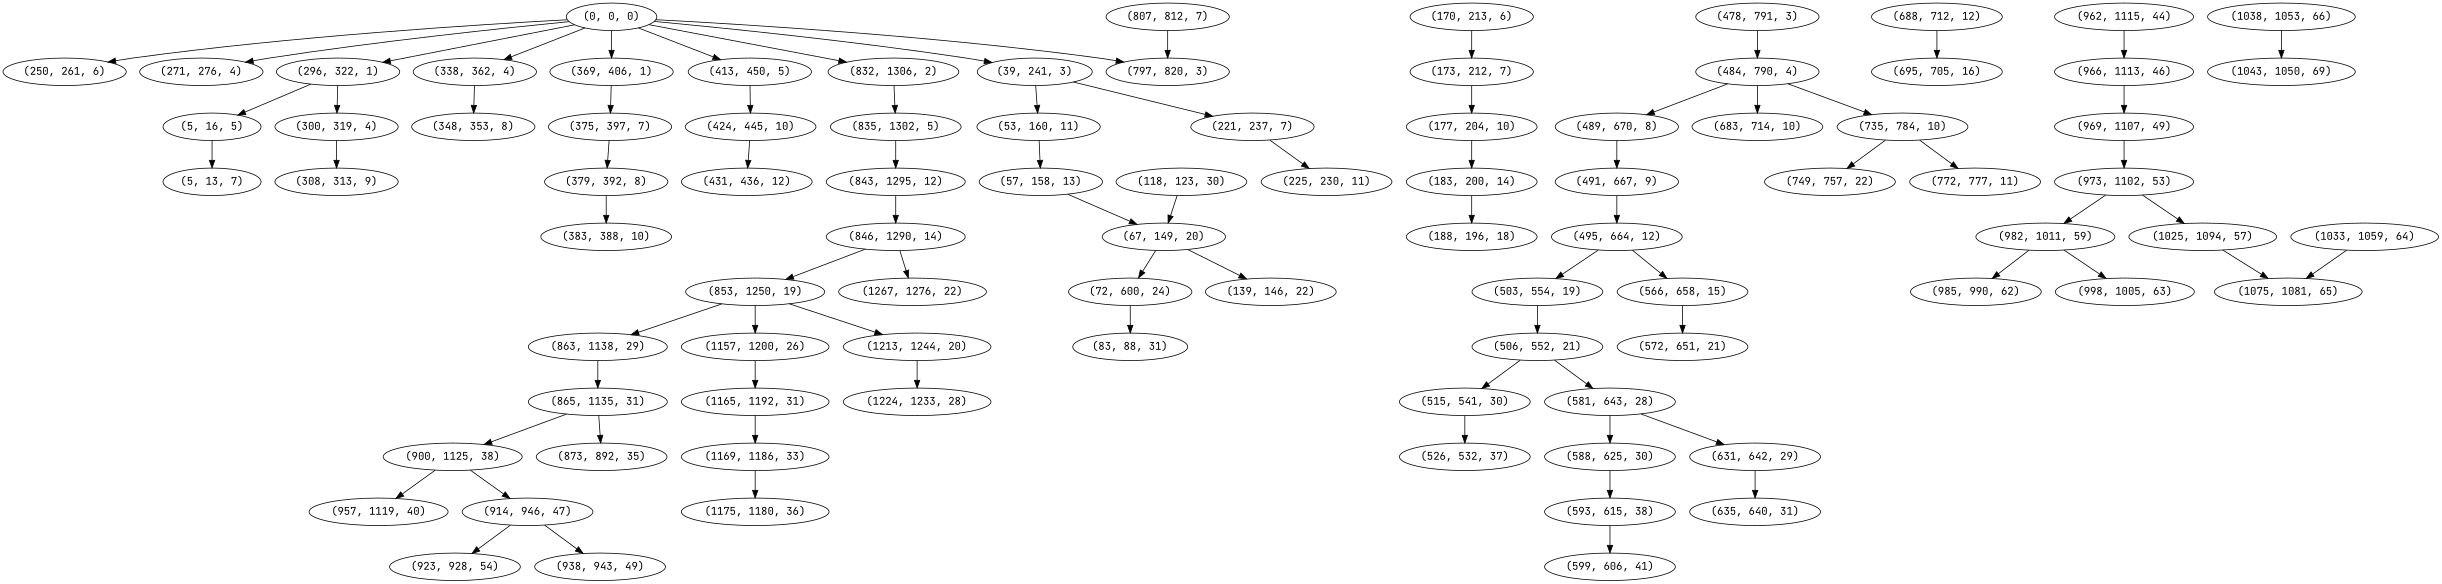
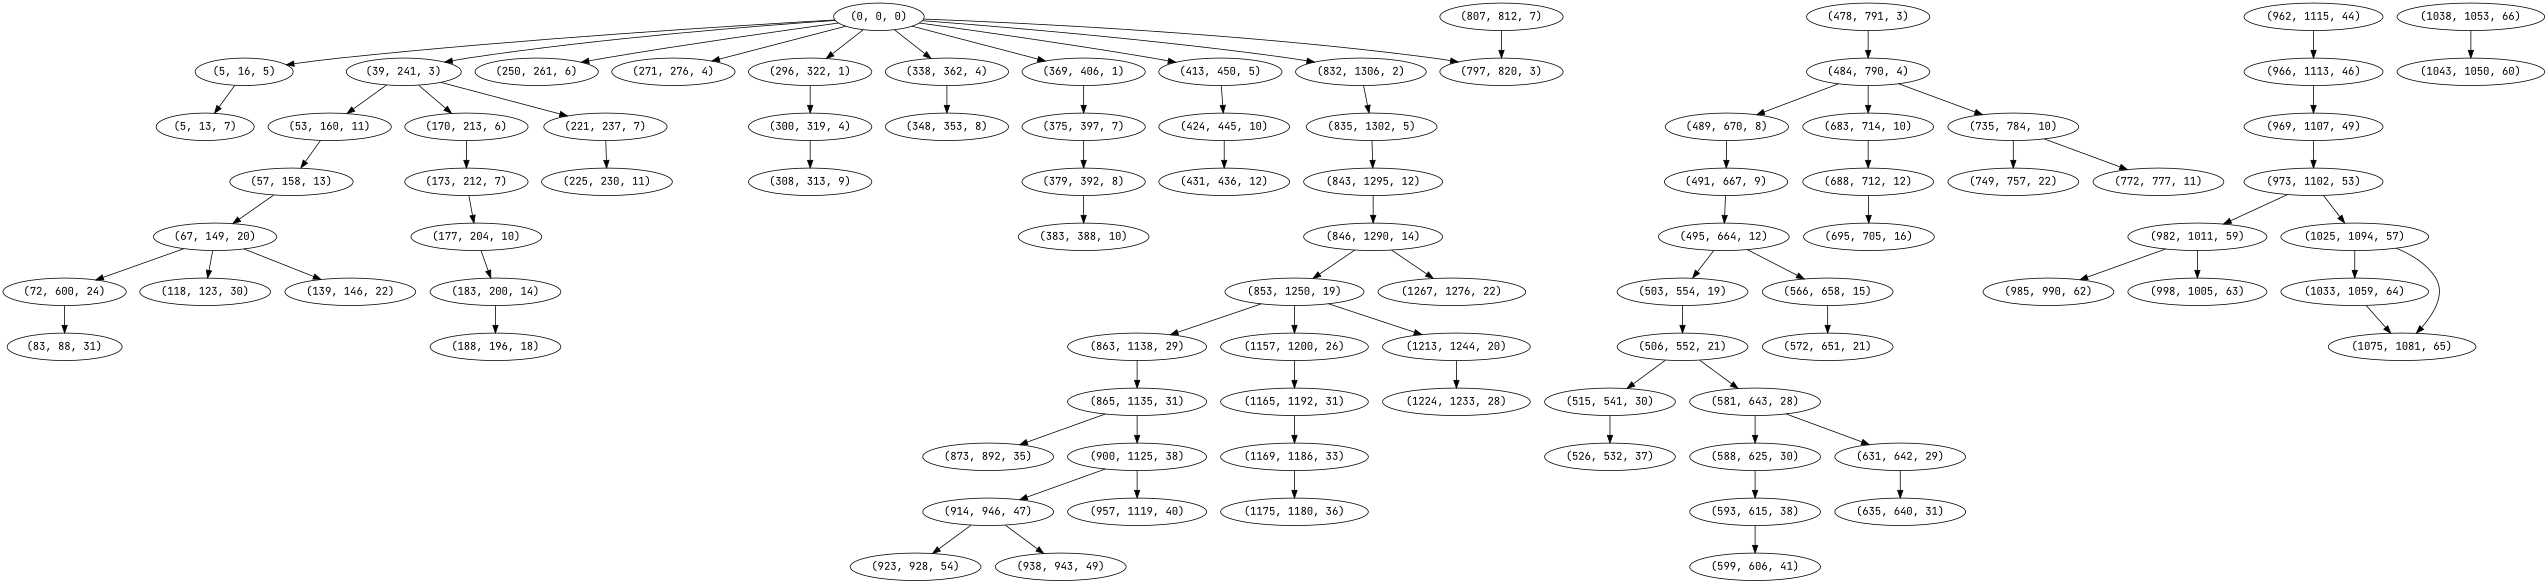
(2281, 72) -> (2471, 72)
none -> (432, 97)
(278, 98) -> (564, 38)
none -> (1868, 151)
(1174, 206) -> (211, 261)
none -> (2355, 261)
